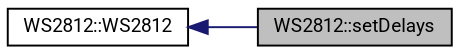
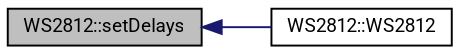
(233, 27) -> (247, 27)
